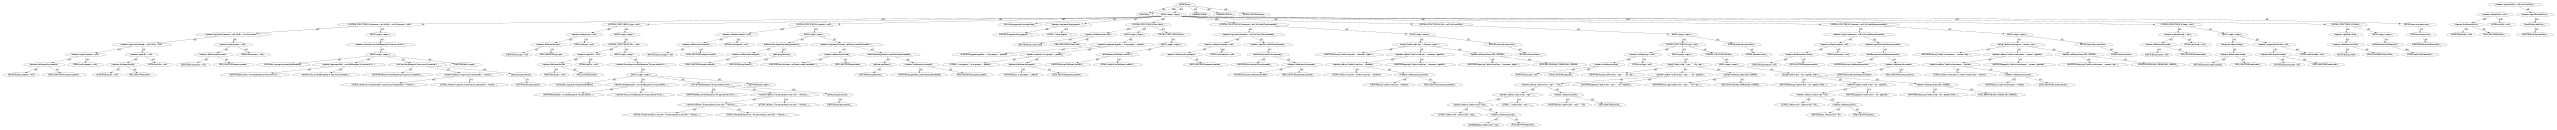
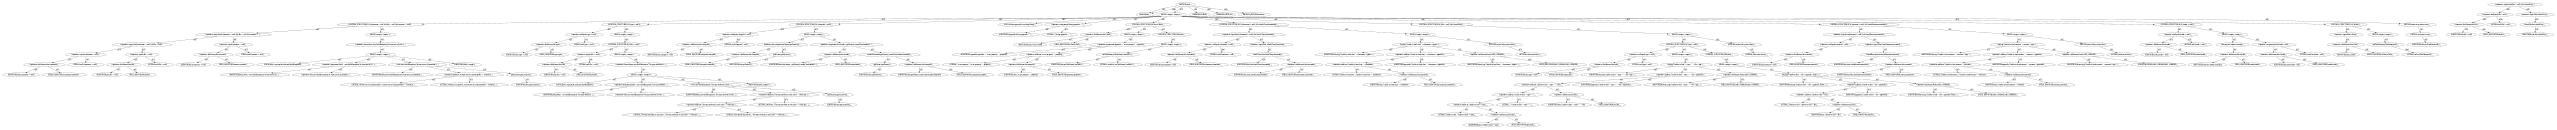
none -> (2506, 9)
(1839, 55) -> none
none -> (1163, 65)
